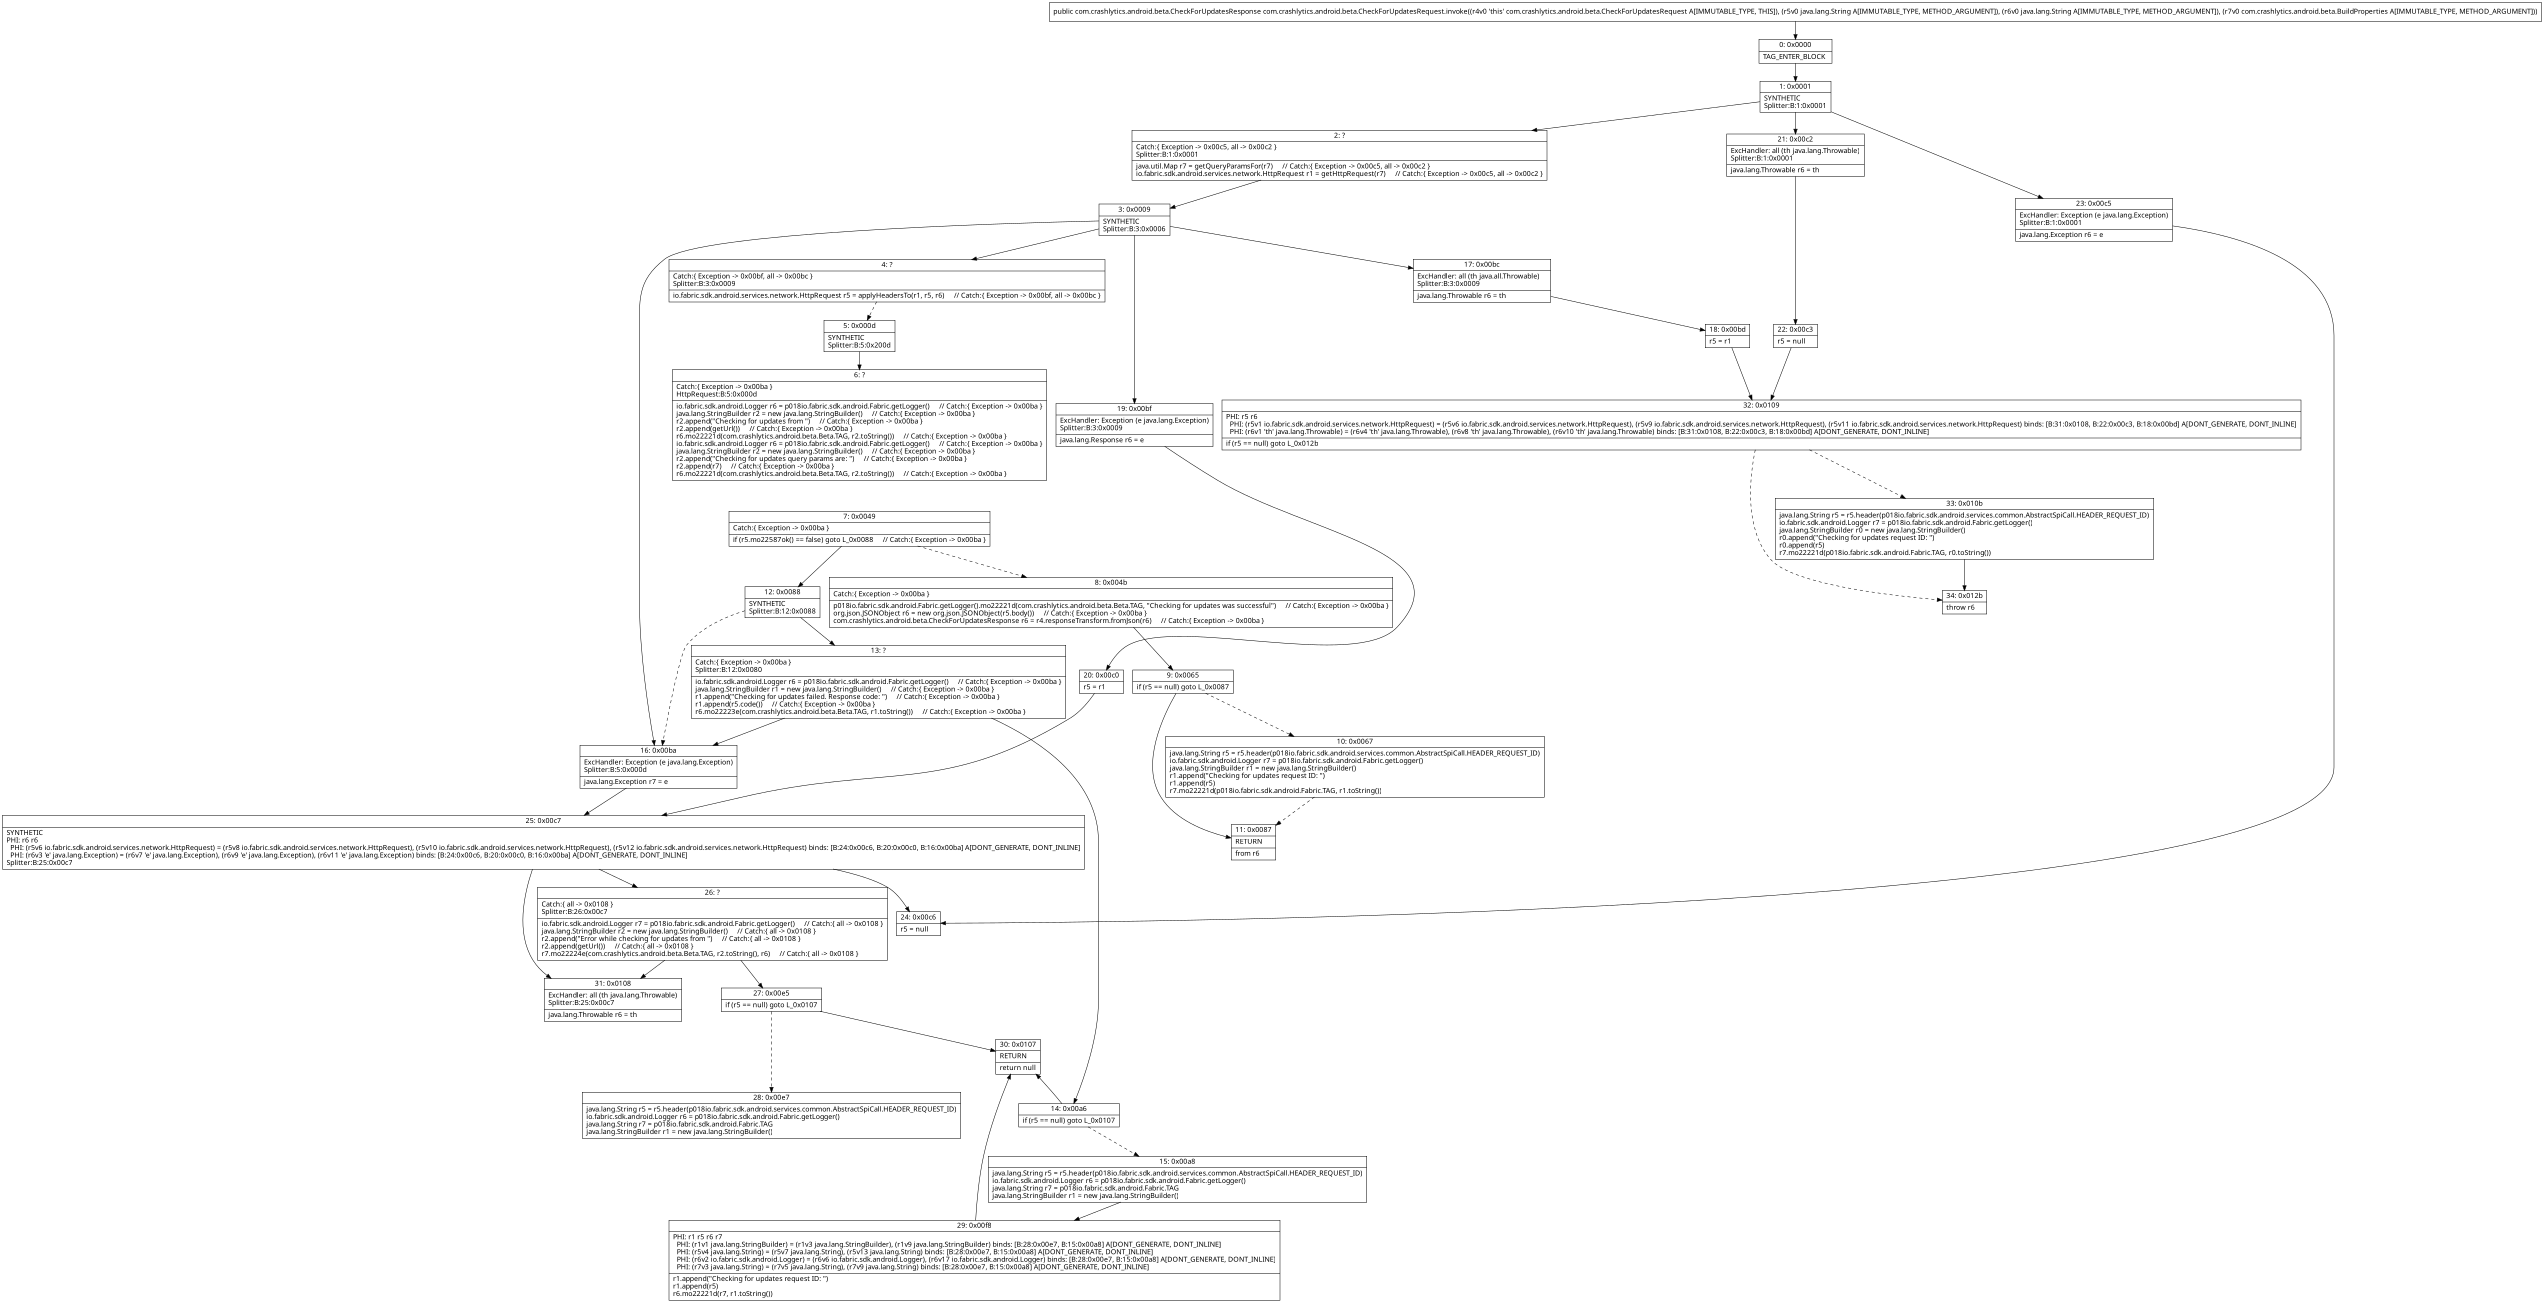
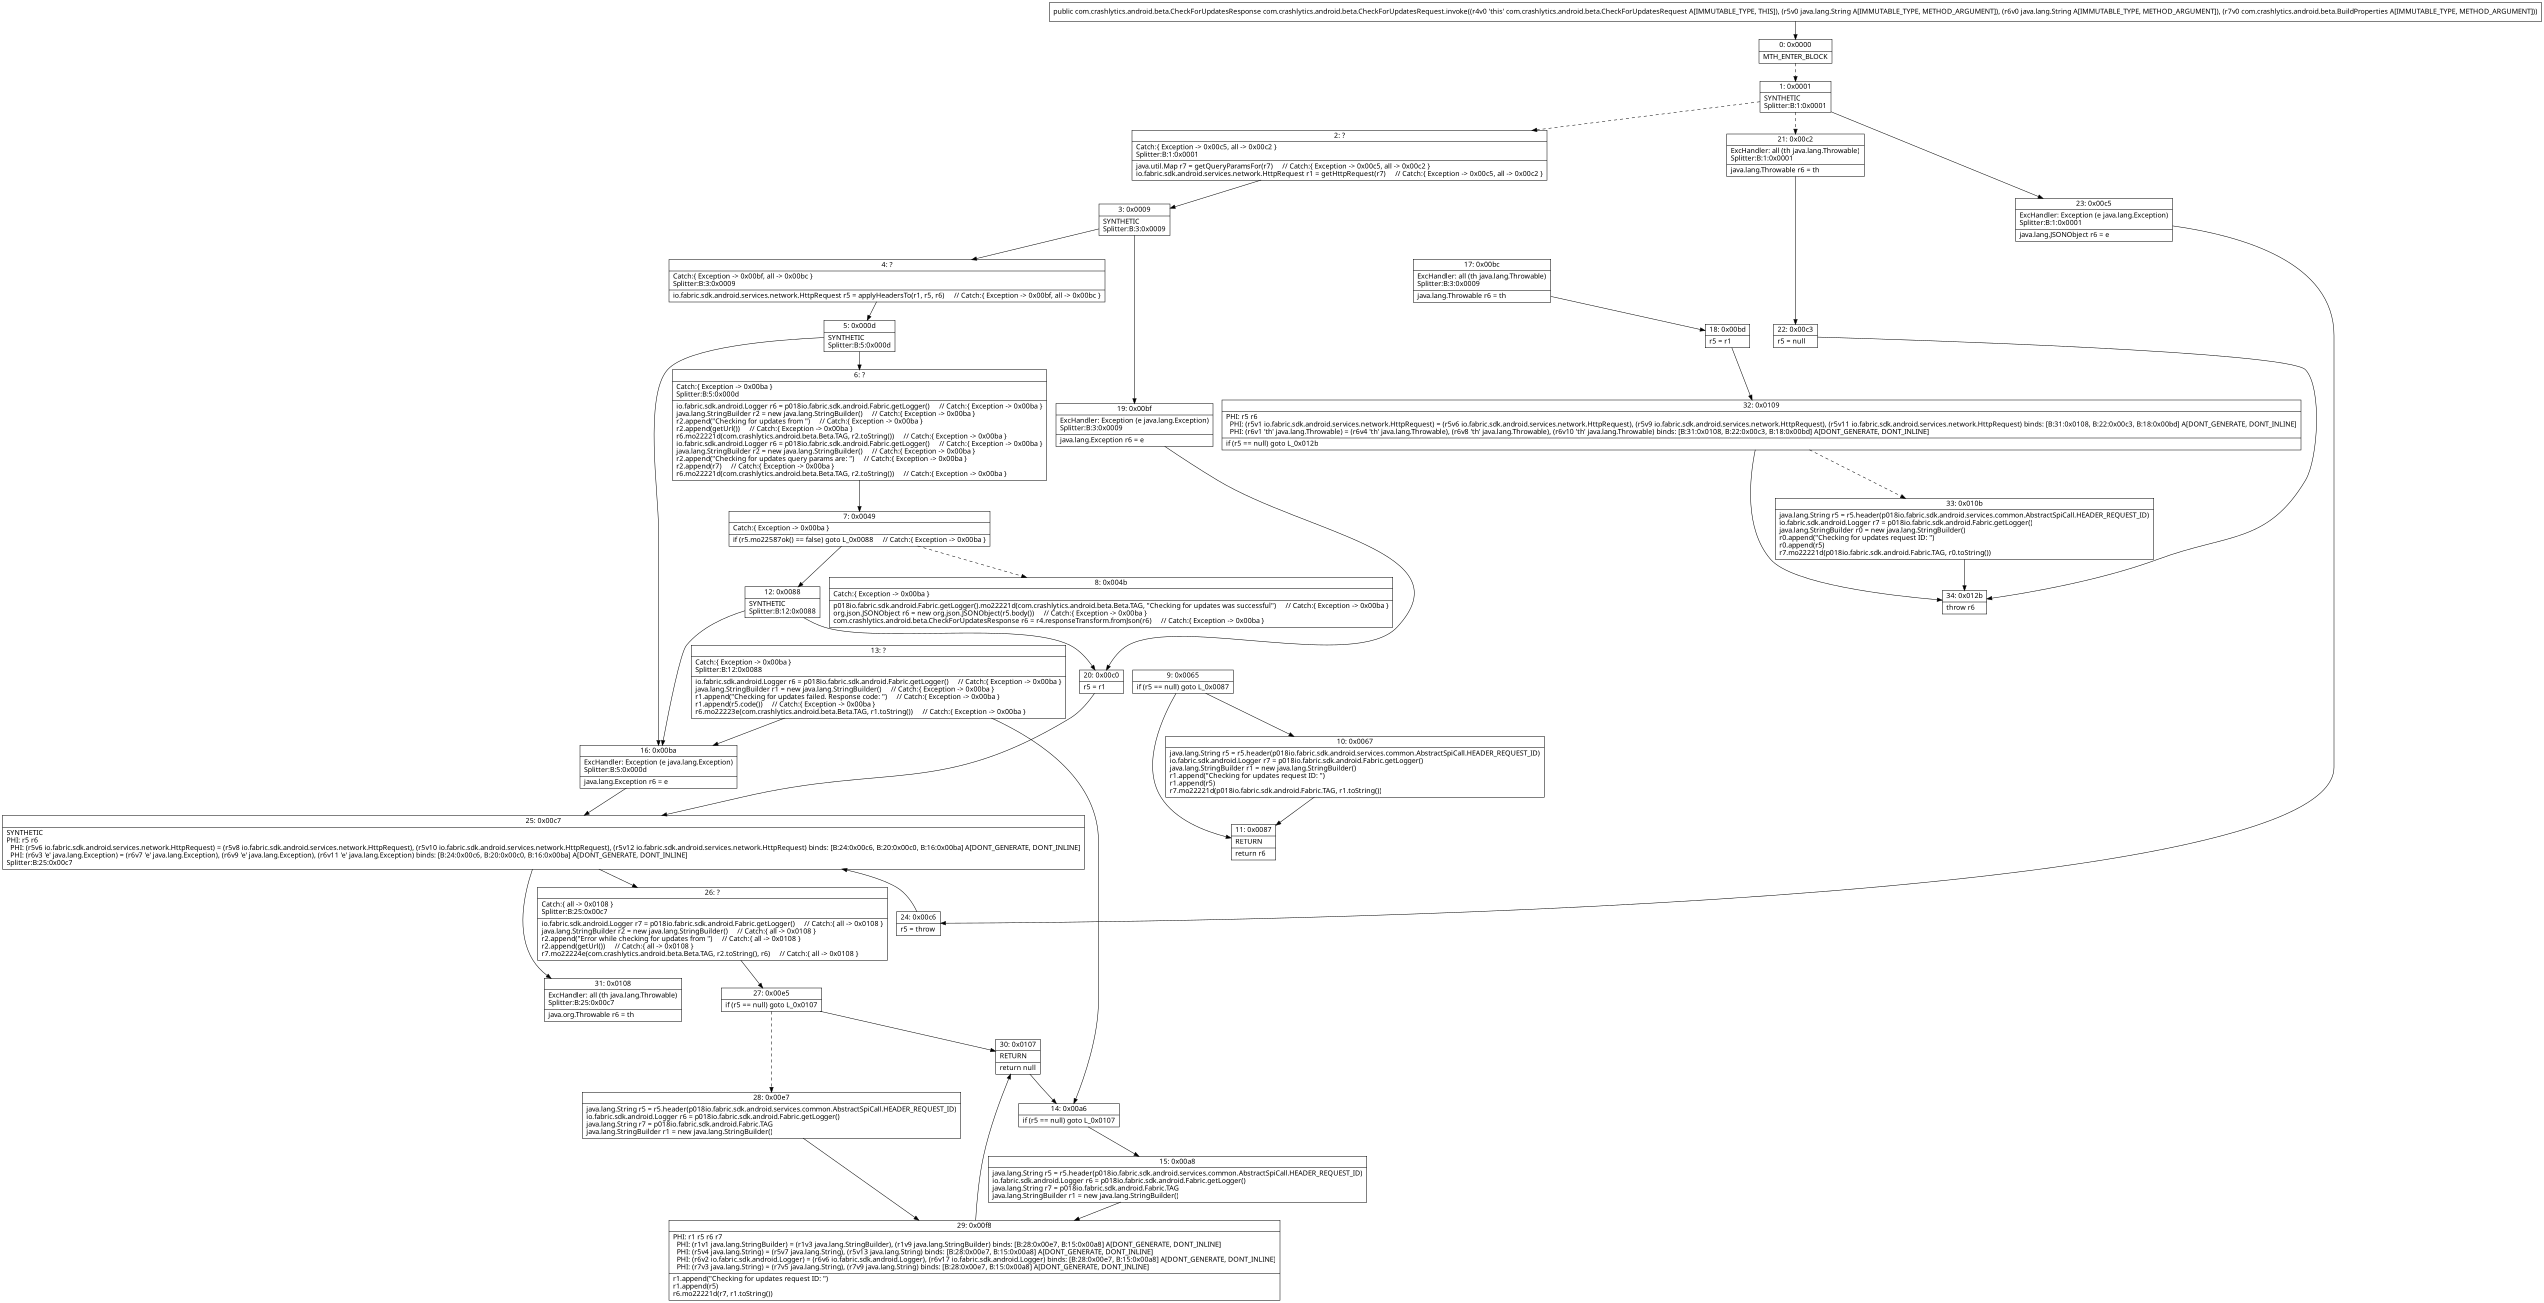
(1794, 57) -> (1796, 57)
(1796, 70) -> (1796, 70)
(1648, 116) -> (1648, 116)
(1796, 121) -> (1796, 121)
(1134, 229) -> (1134, 229)
(2062, 235) -> (2065, 235)
(1289, 247) -> none
(1478, 276) -> (1482, 276)
(647, 279) -> (655, 473)
(873, 309) -> (873, 309)
(860, 346) -> (860, 346)
(1782, 372) -> (2290, 365)
(717, 394) -> (708, 394)
(1102, 440) -> (1102, 440)
none -> (860, 493)
(1796, 574) -> (1796, 574)
(816, 630) -> (951, 633)
(1151, 647) -> none
(681, 659) -> (681, 659)
(729, 670) -> (729, 670)
(1248, 714) -> (1248, 714)
(626, 782) -> (626, 782)
(1297, 810) -> (1297, 810)
(23, 840) -> (23, 840)
(1248, 854) -> (1250, 854)
(874, 881) -> (888, 883)
(575, 912) -> (575, 912)
(914, 930) -> (918, 930)
(655, 968) -> none
(593, 1015) -> (591, 1015)
(1051, 1091) -> (1041, 1087)
(1111, 1140) -> (1111, 1140)
none -> (859, 1178)
